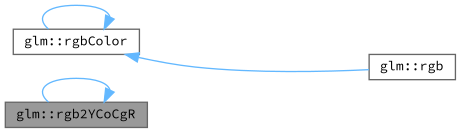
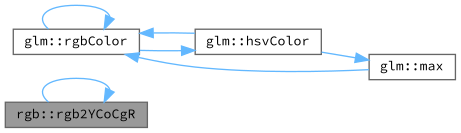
none -> (258, 42)
(412, 67) -> (412, 67)
(76, 115) -> (76, 115)
